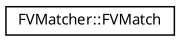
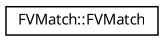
(90, 21) -> (82, 21)
